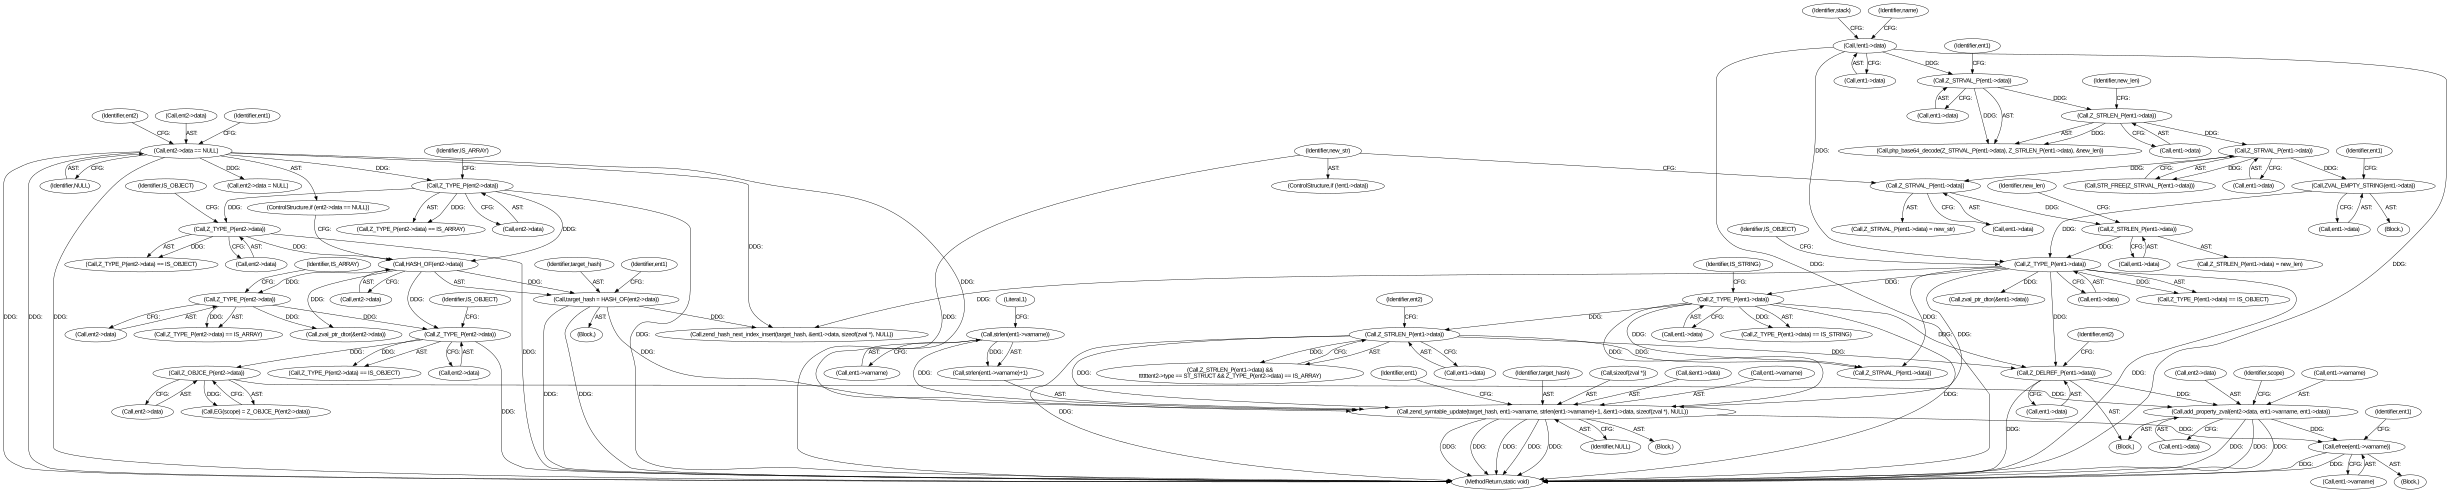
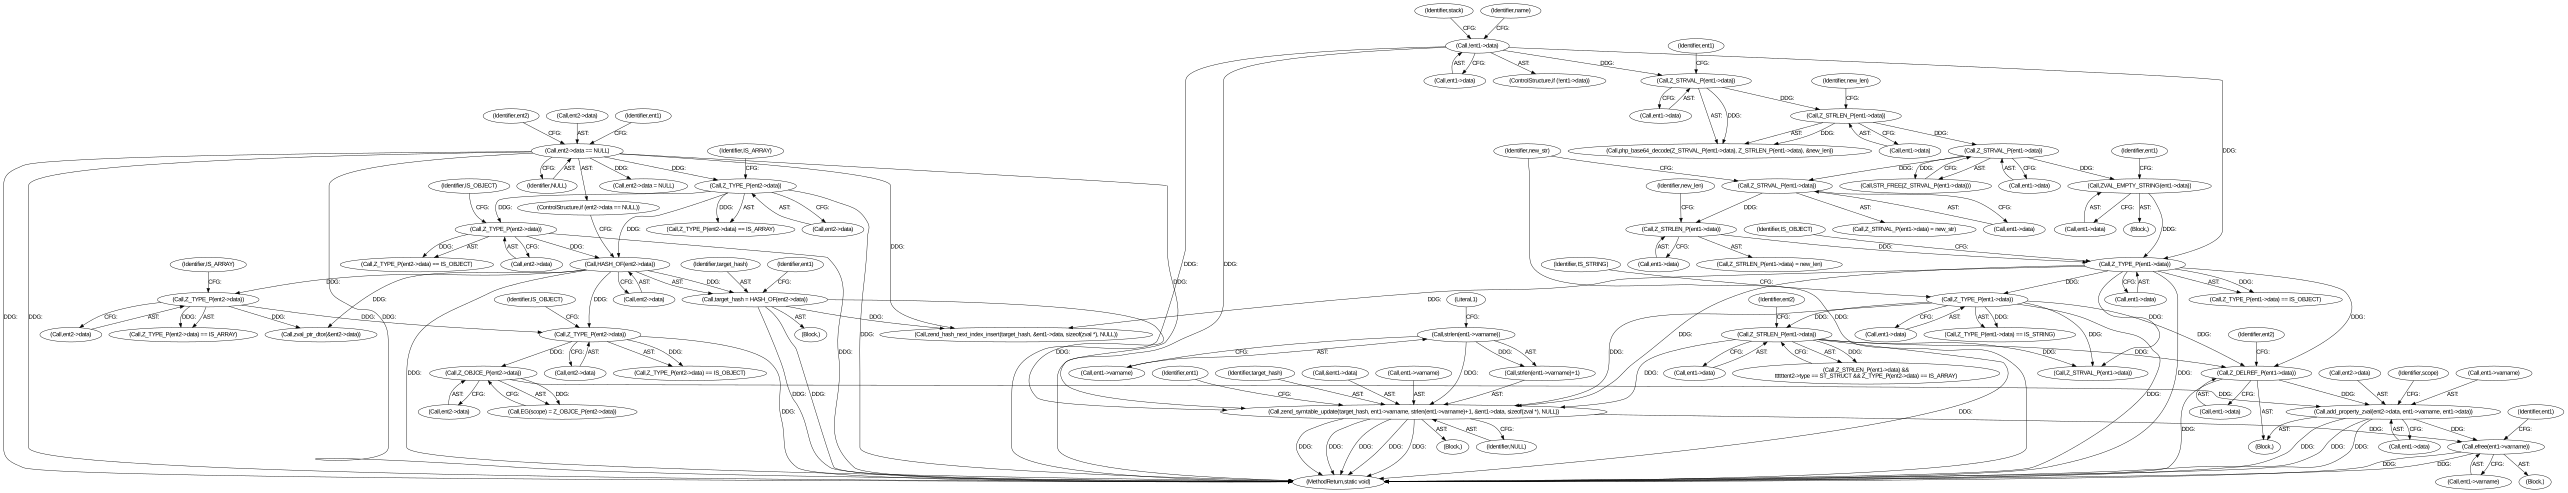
(1328, 167) -> (1511, 62)
(1989, 300) -> none
(1624, 373) -> none
none -> (698, 469)
